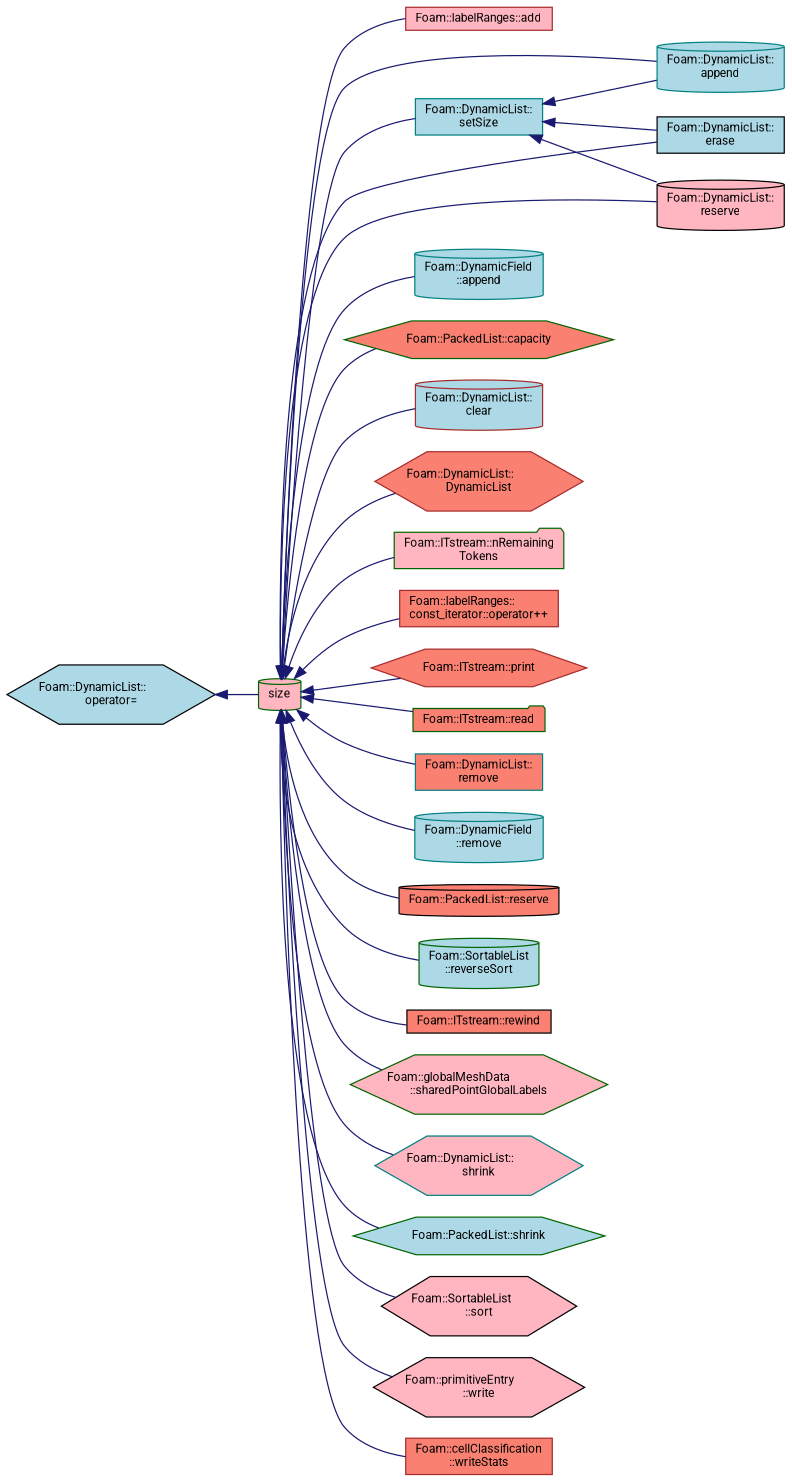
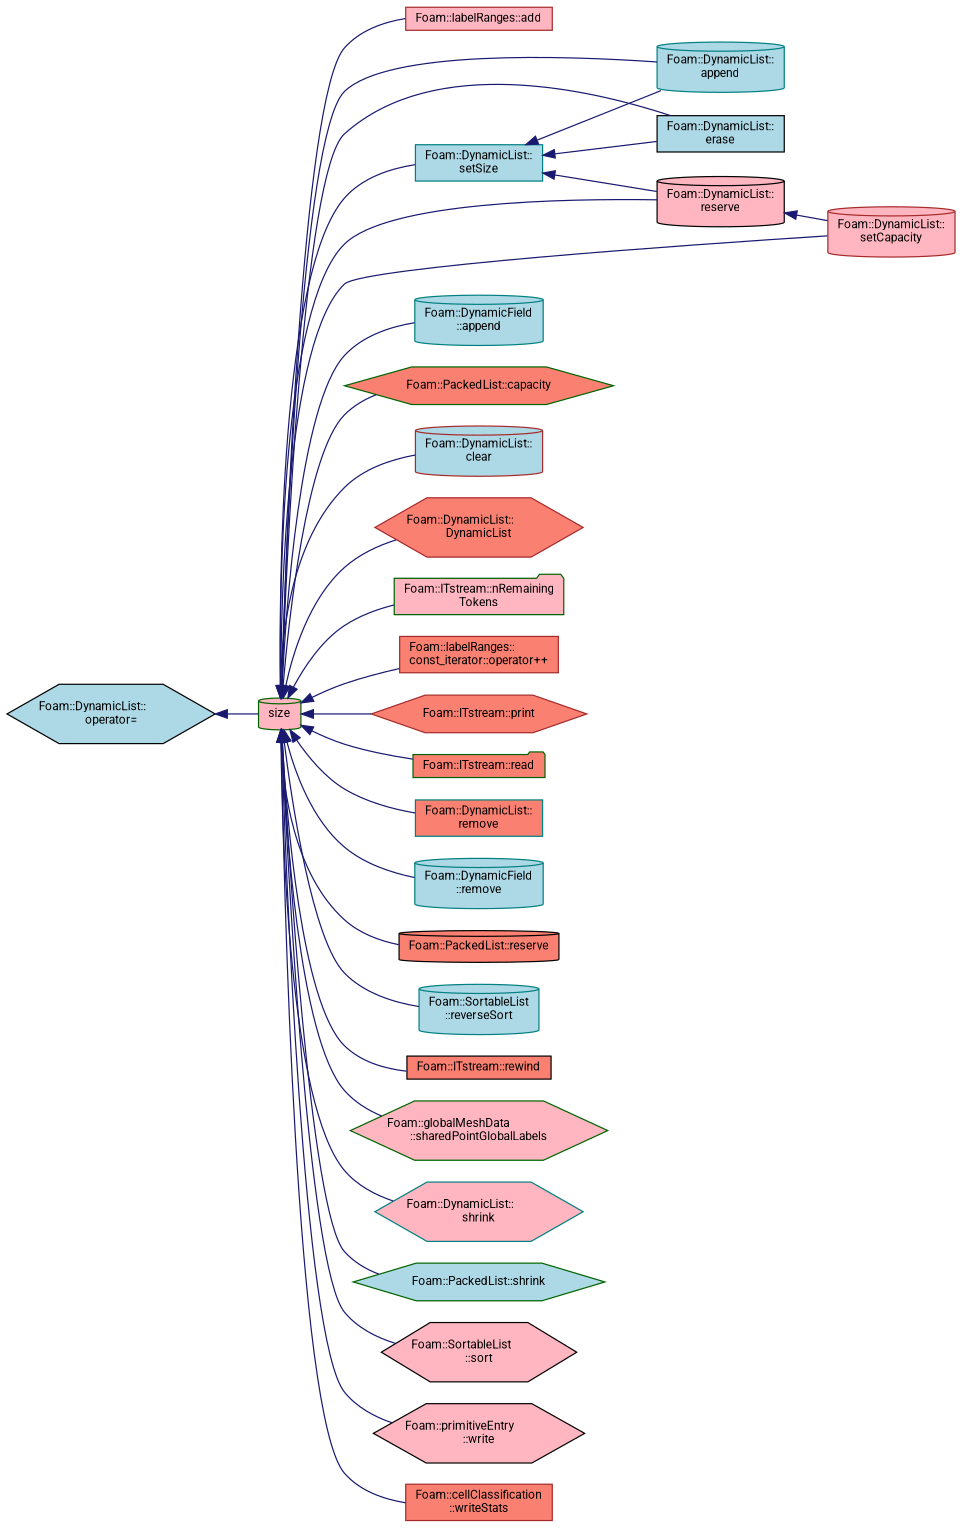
none -> (891, 232)
(479, 963) -> (479, 1009)
